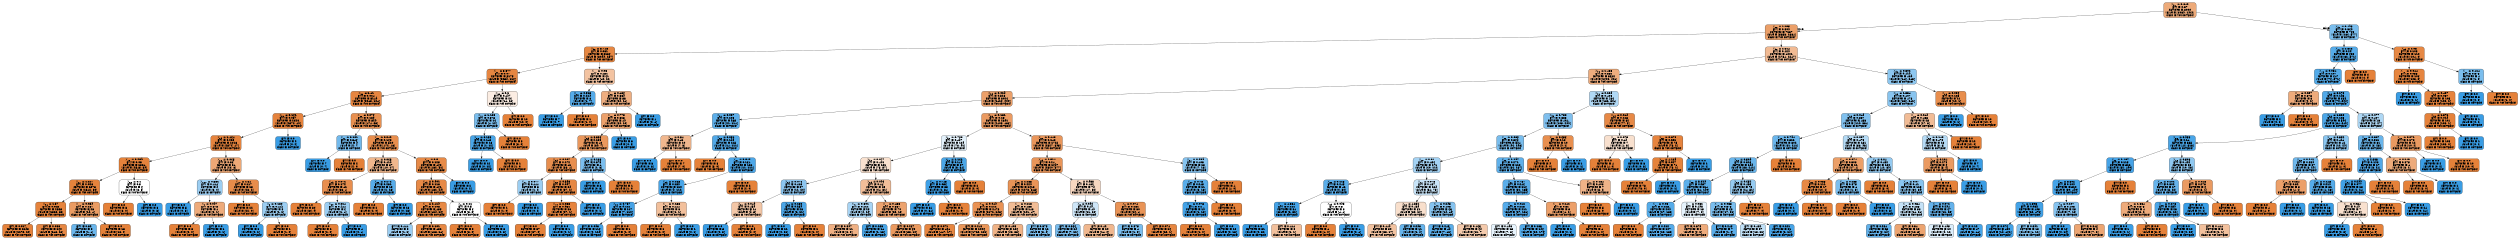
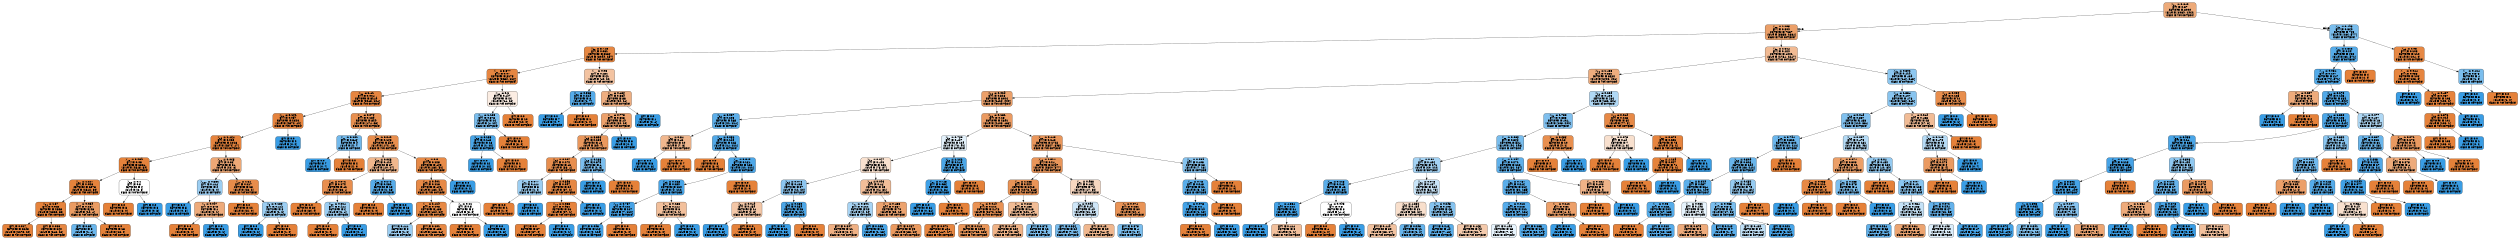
(1162, 231) -> none
